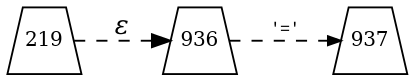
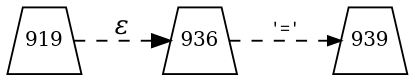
(44, 41) -> (44, 41)
(370, 41) -> (370, 41)
